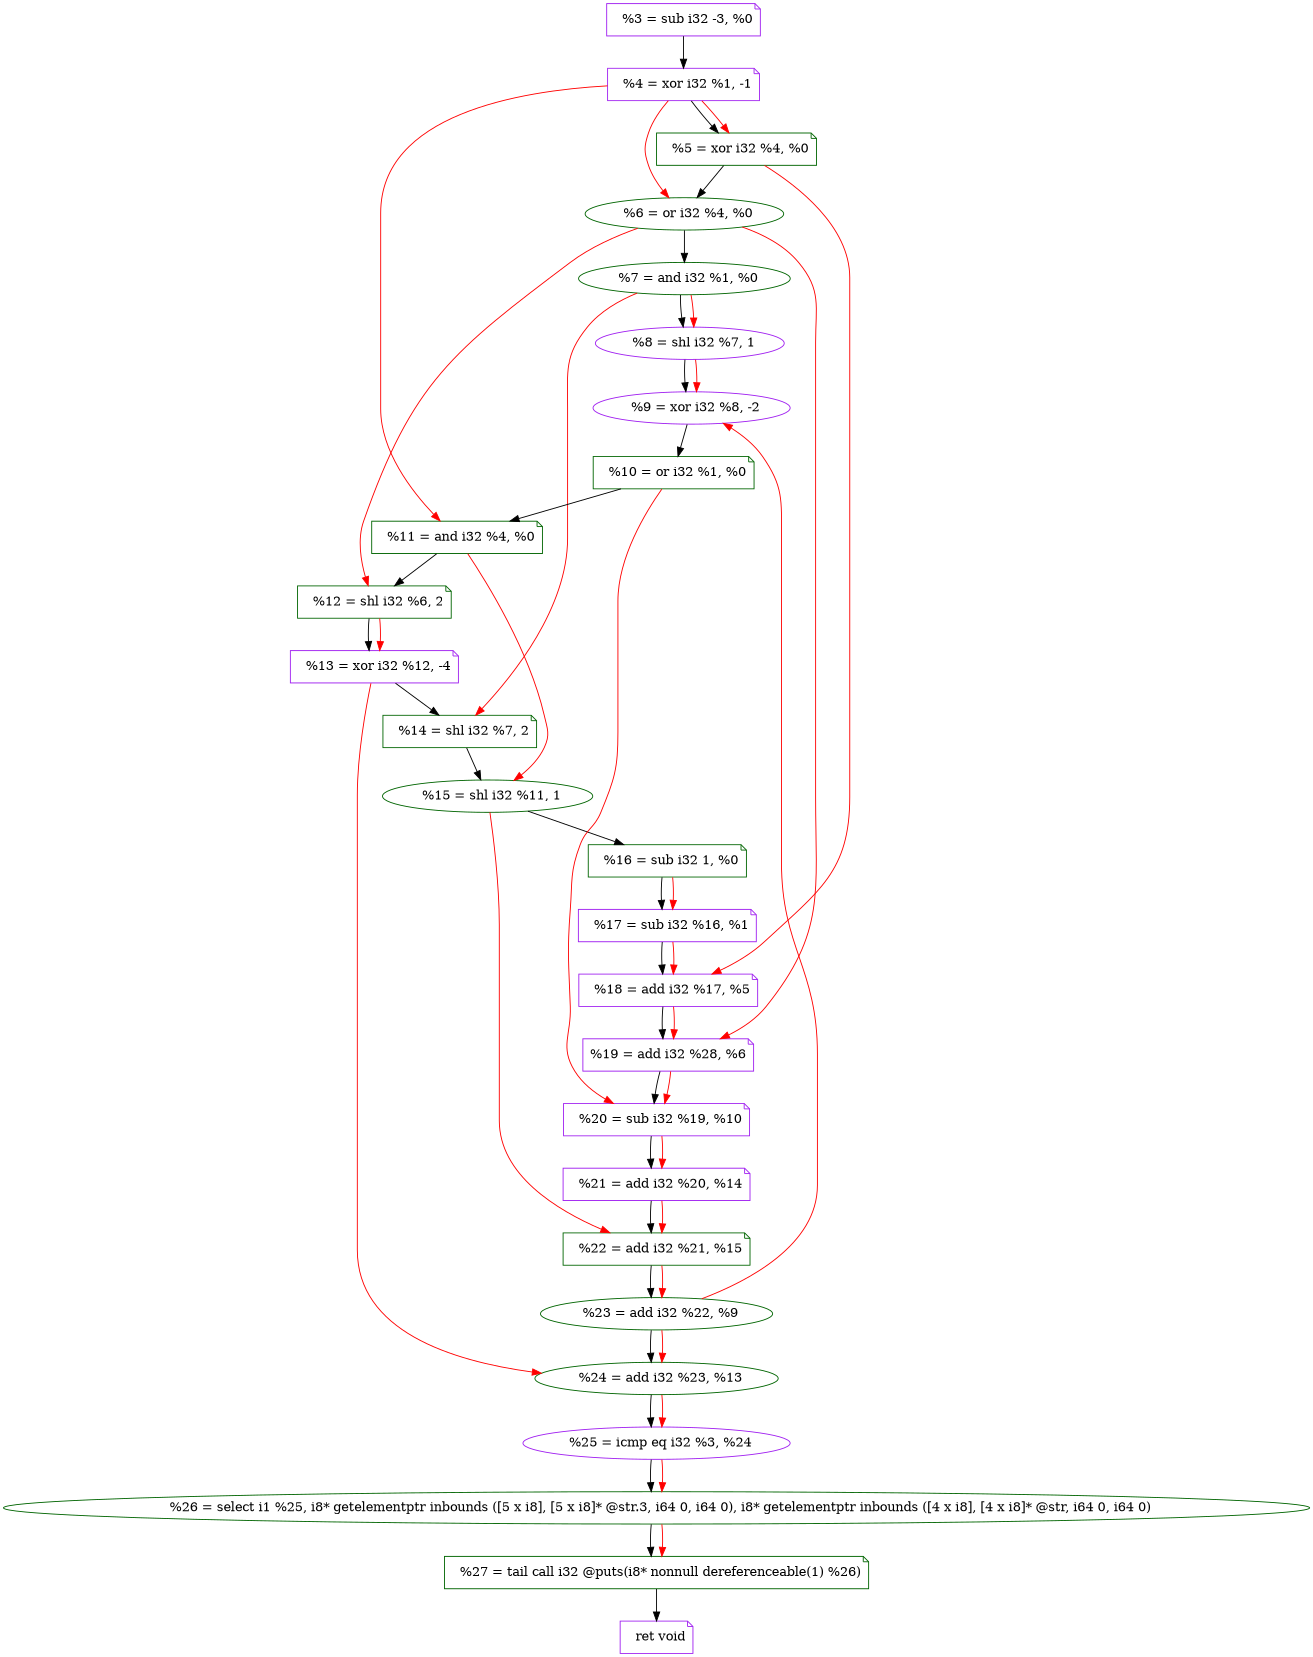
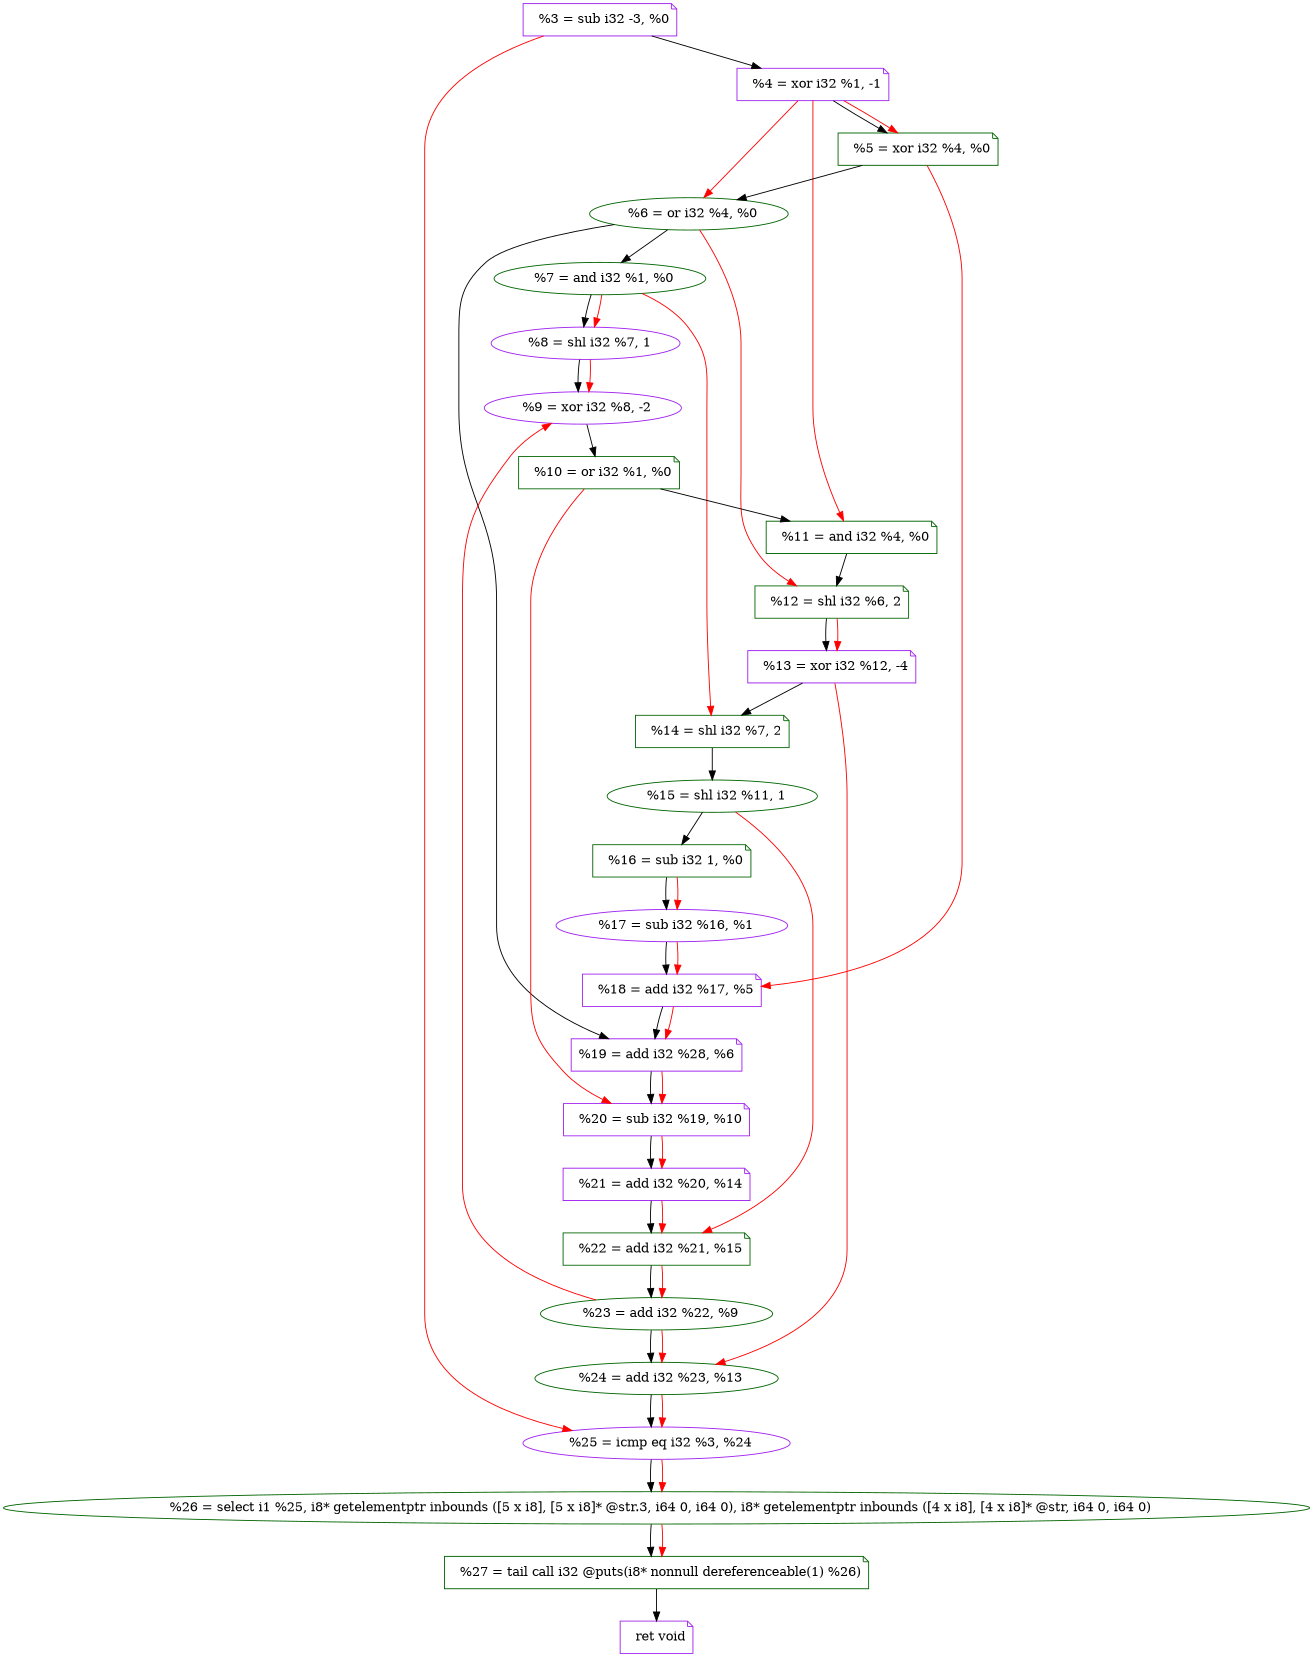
(816, 628) -> (497, 600)
(527, 663) -> none
none -> (425, 741)
(667, 926) -> (672, 926)
